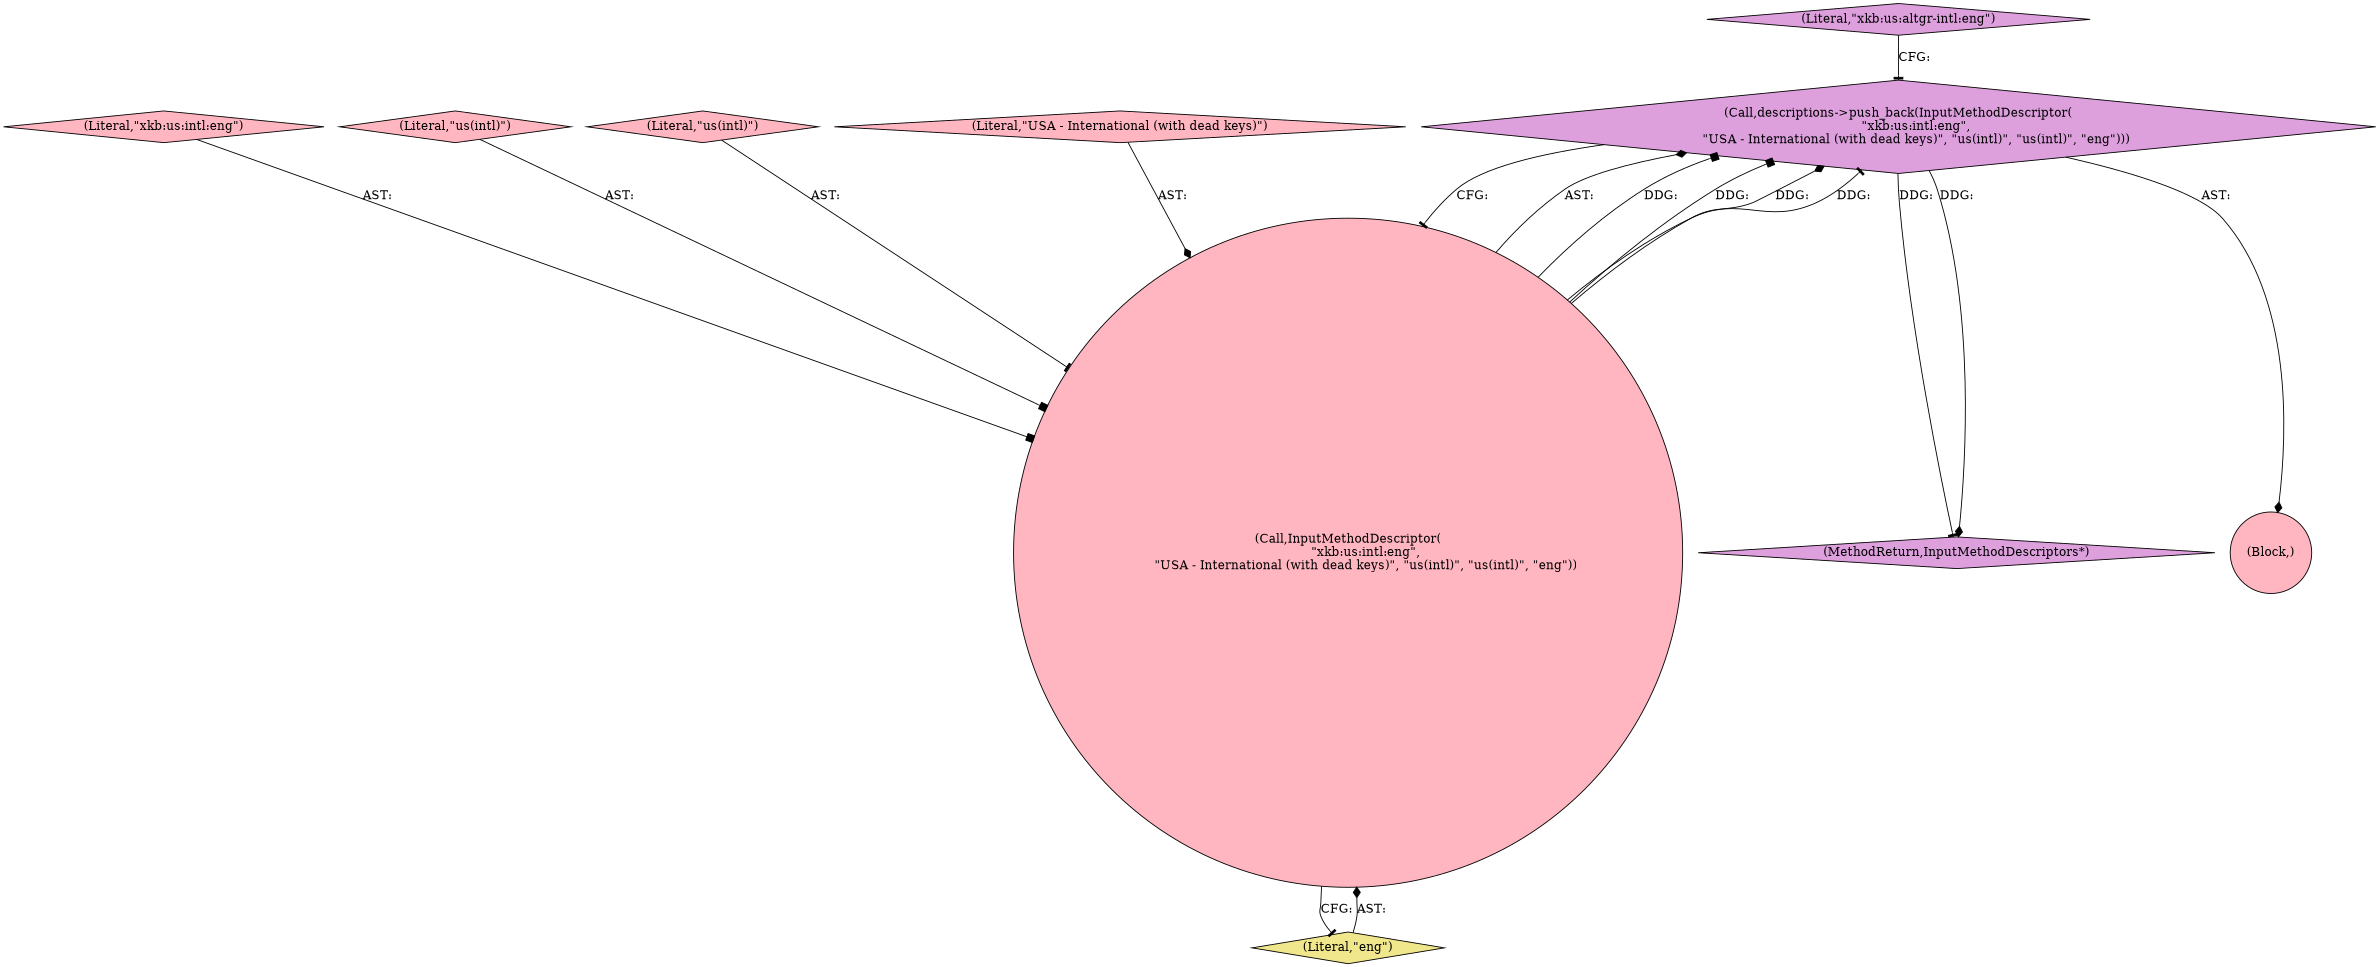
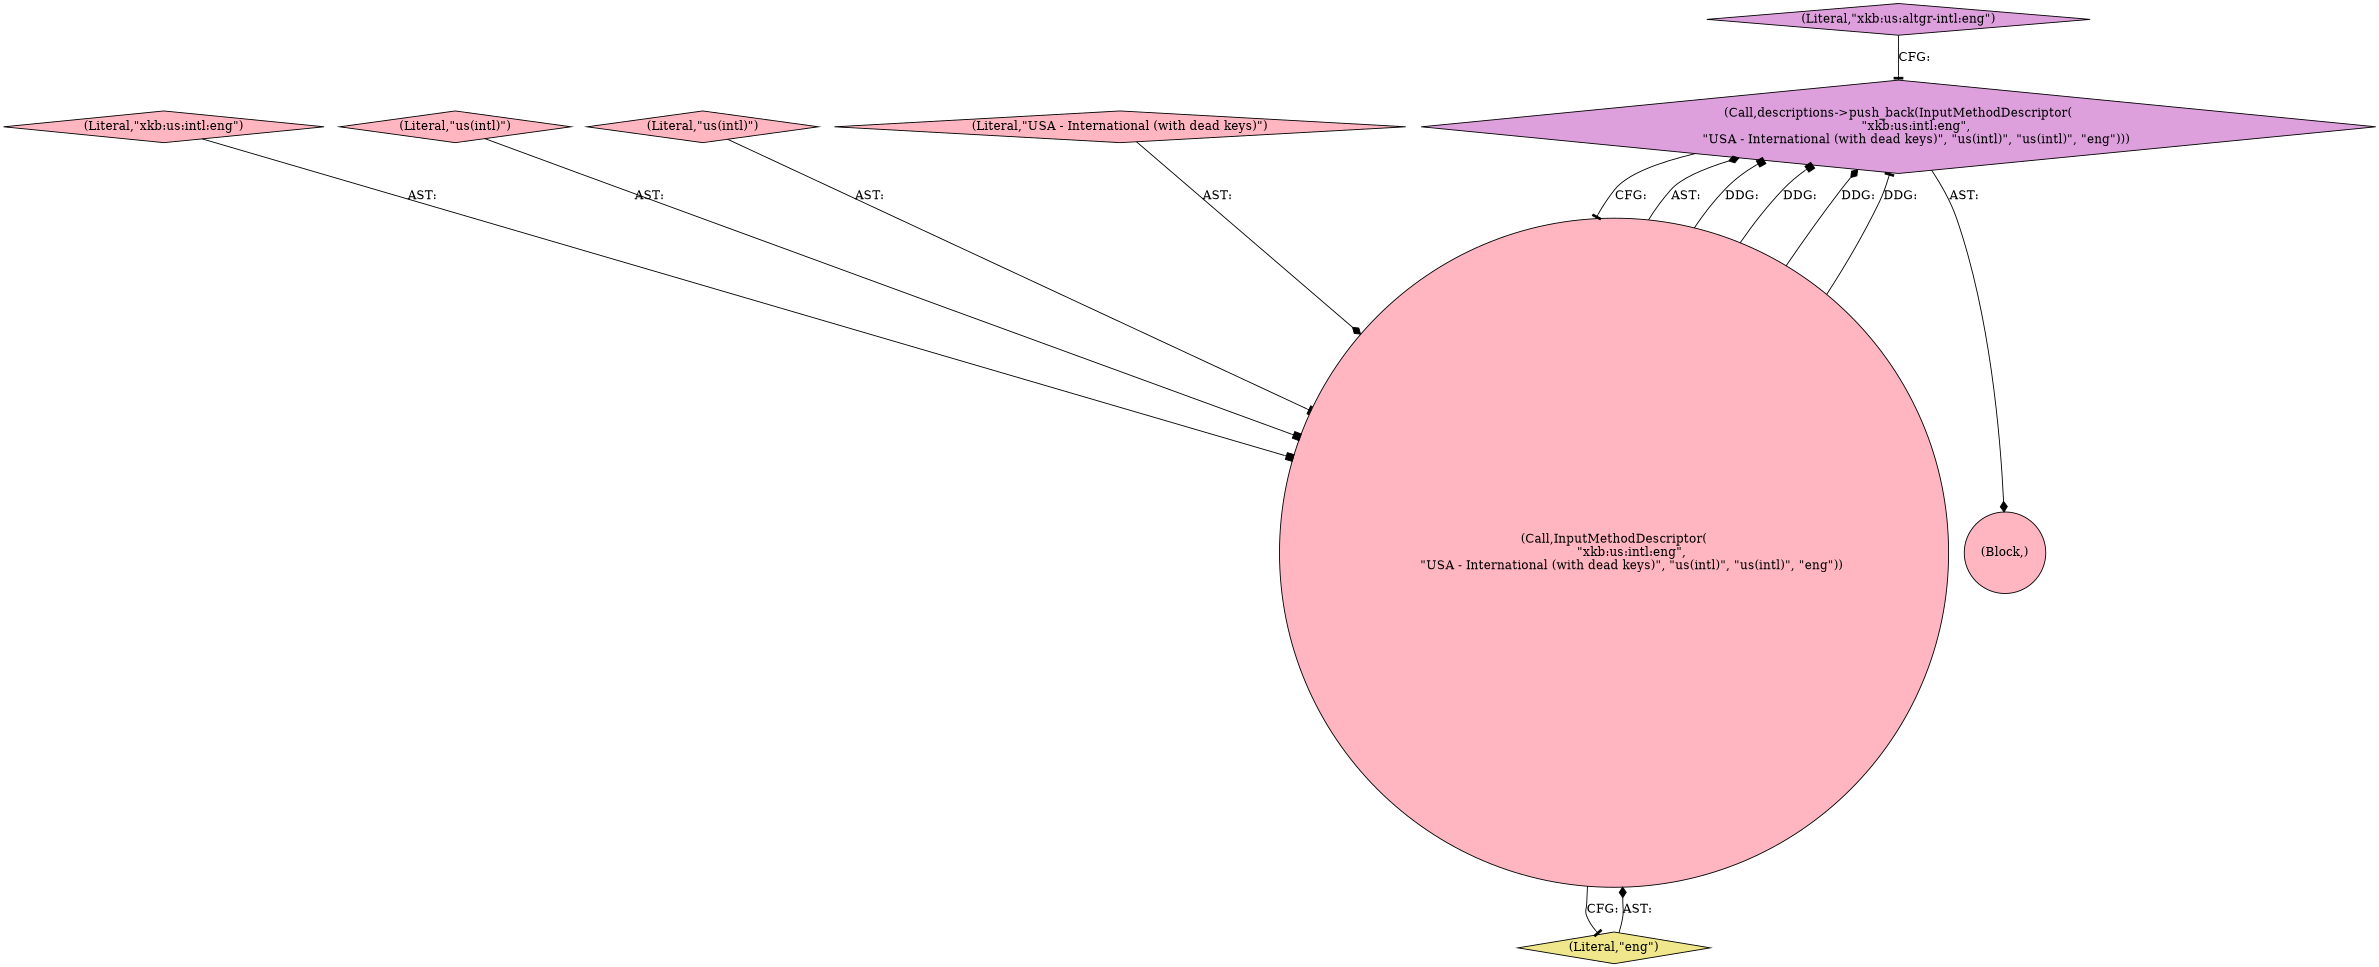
(1957, 553) -> none
